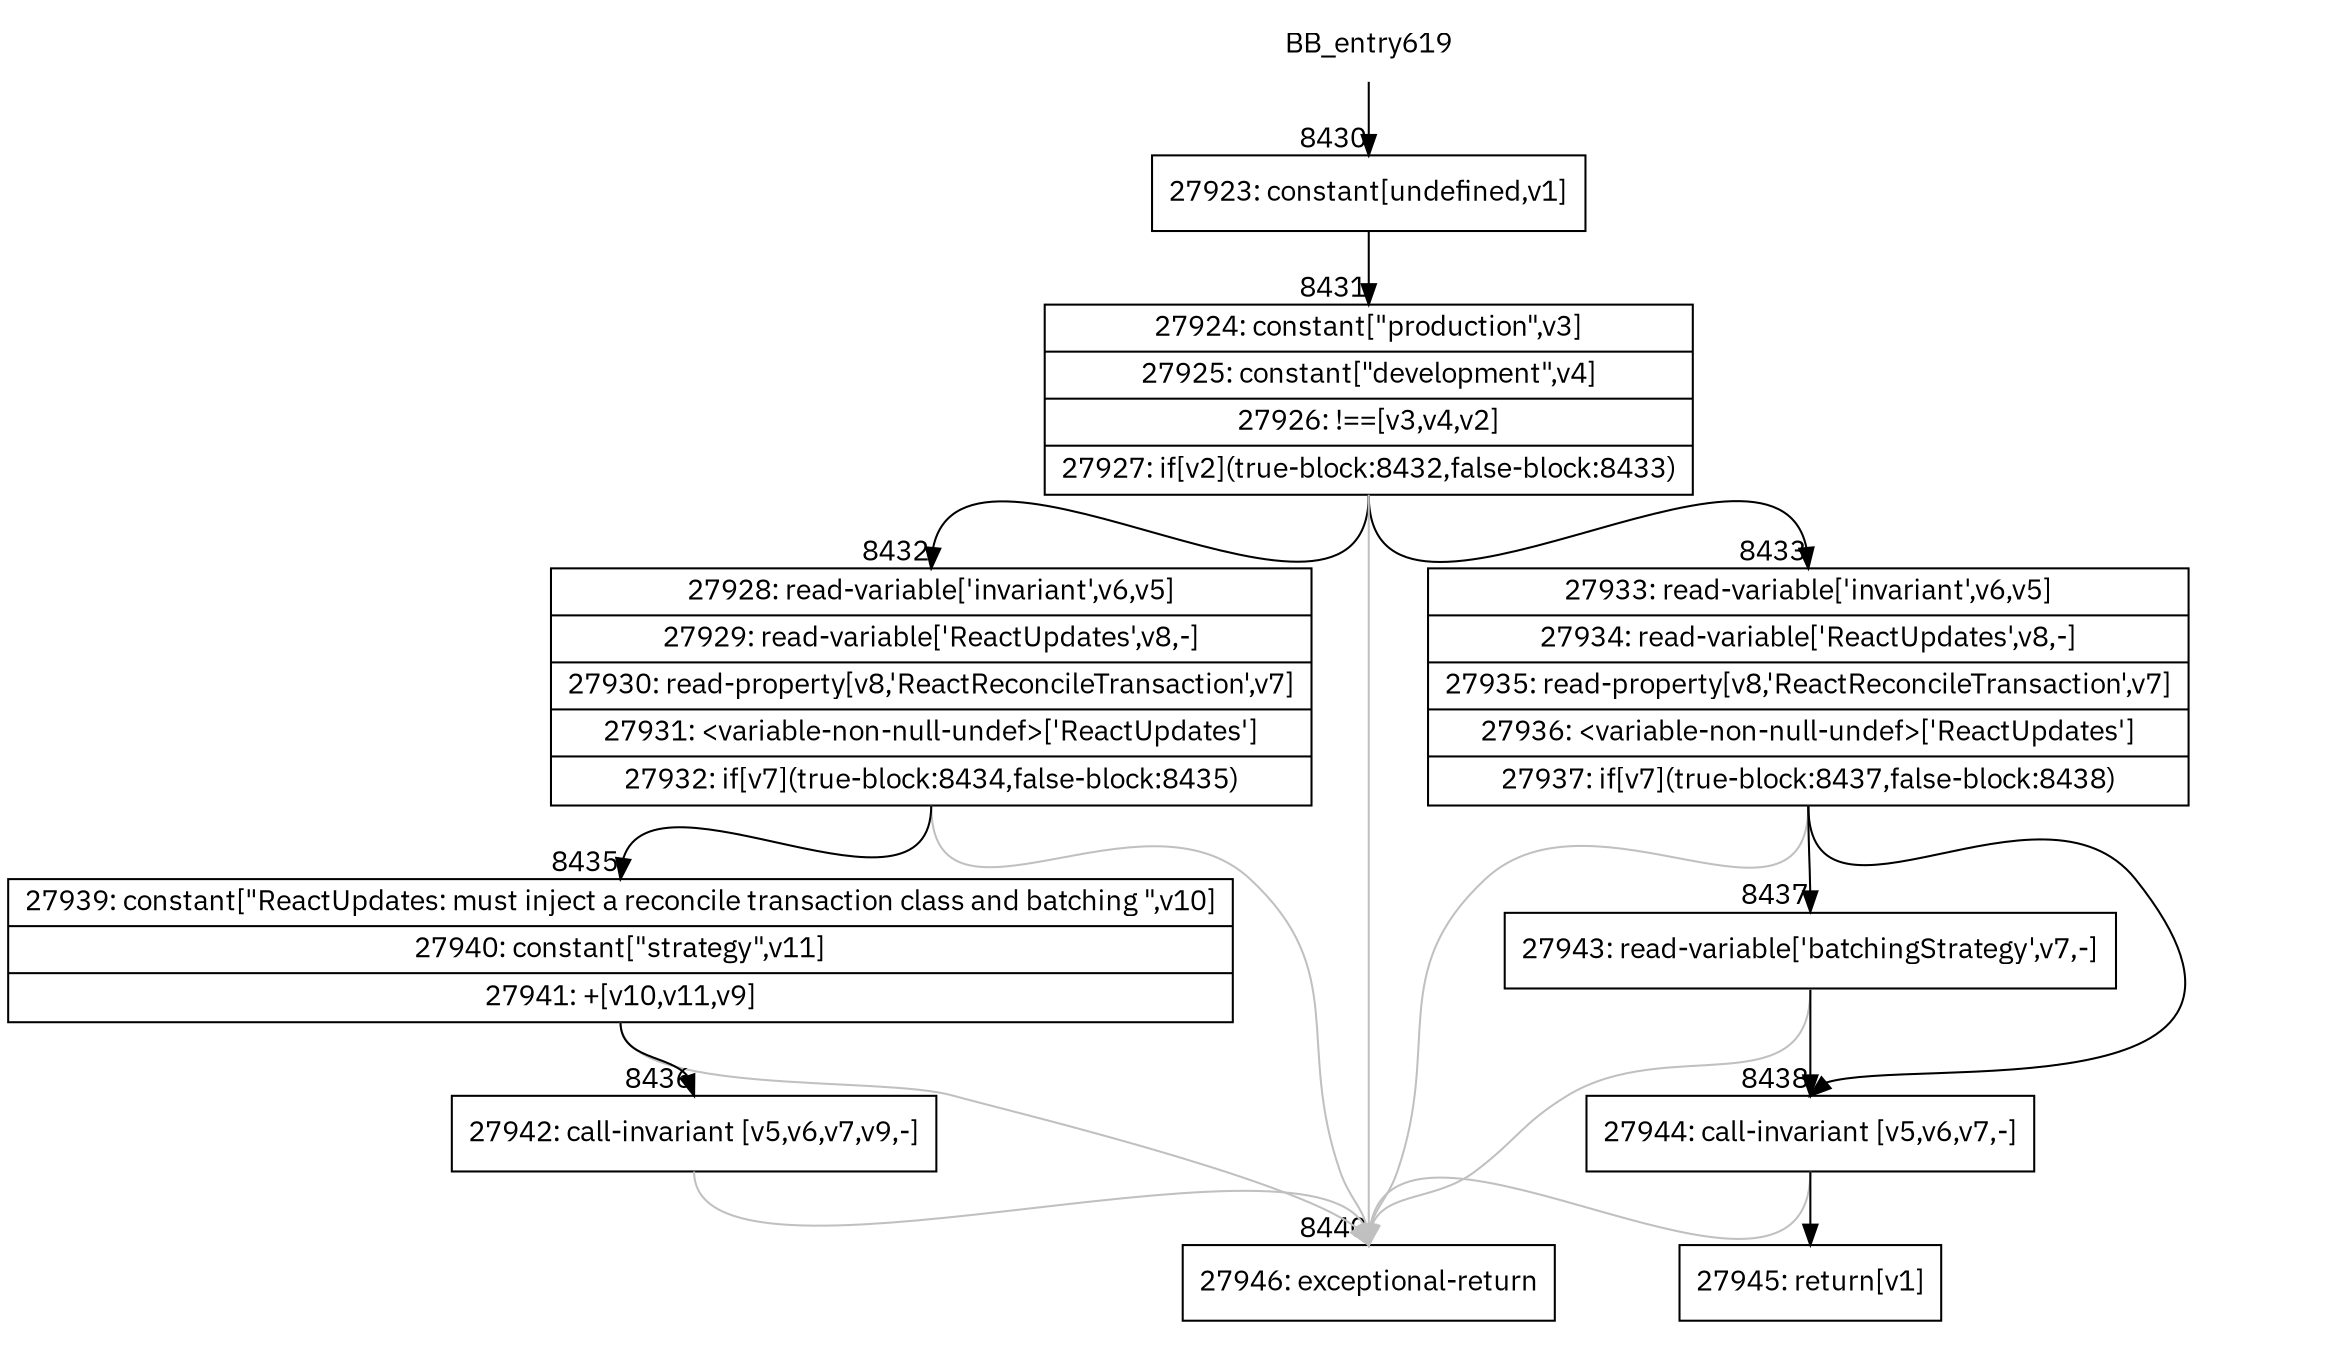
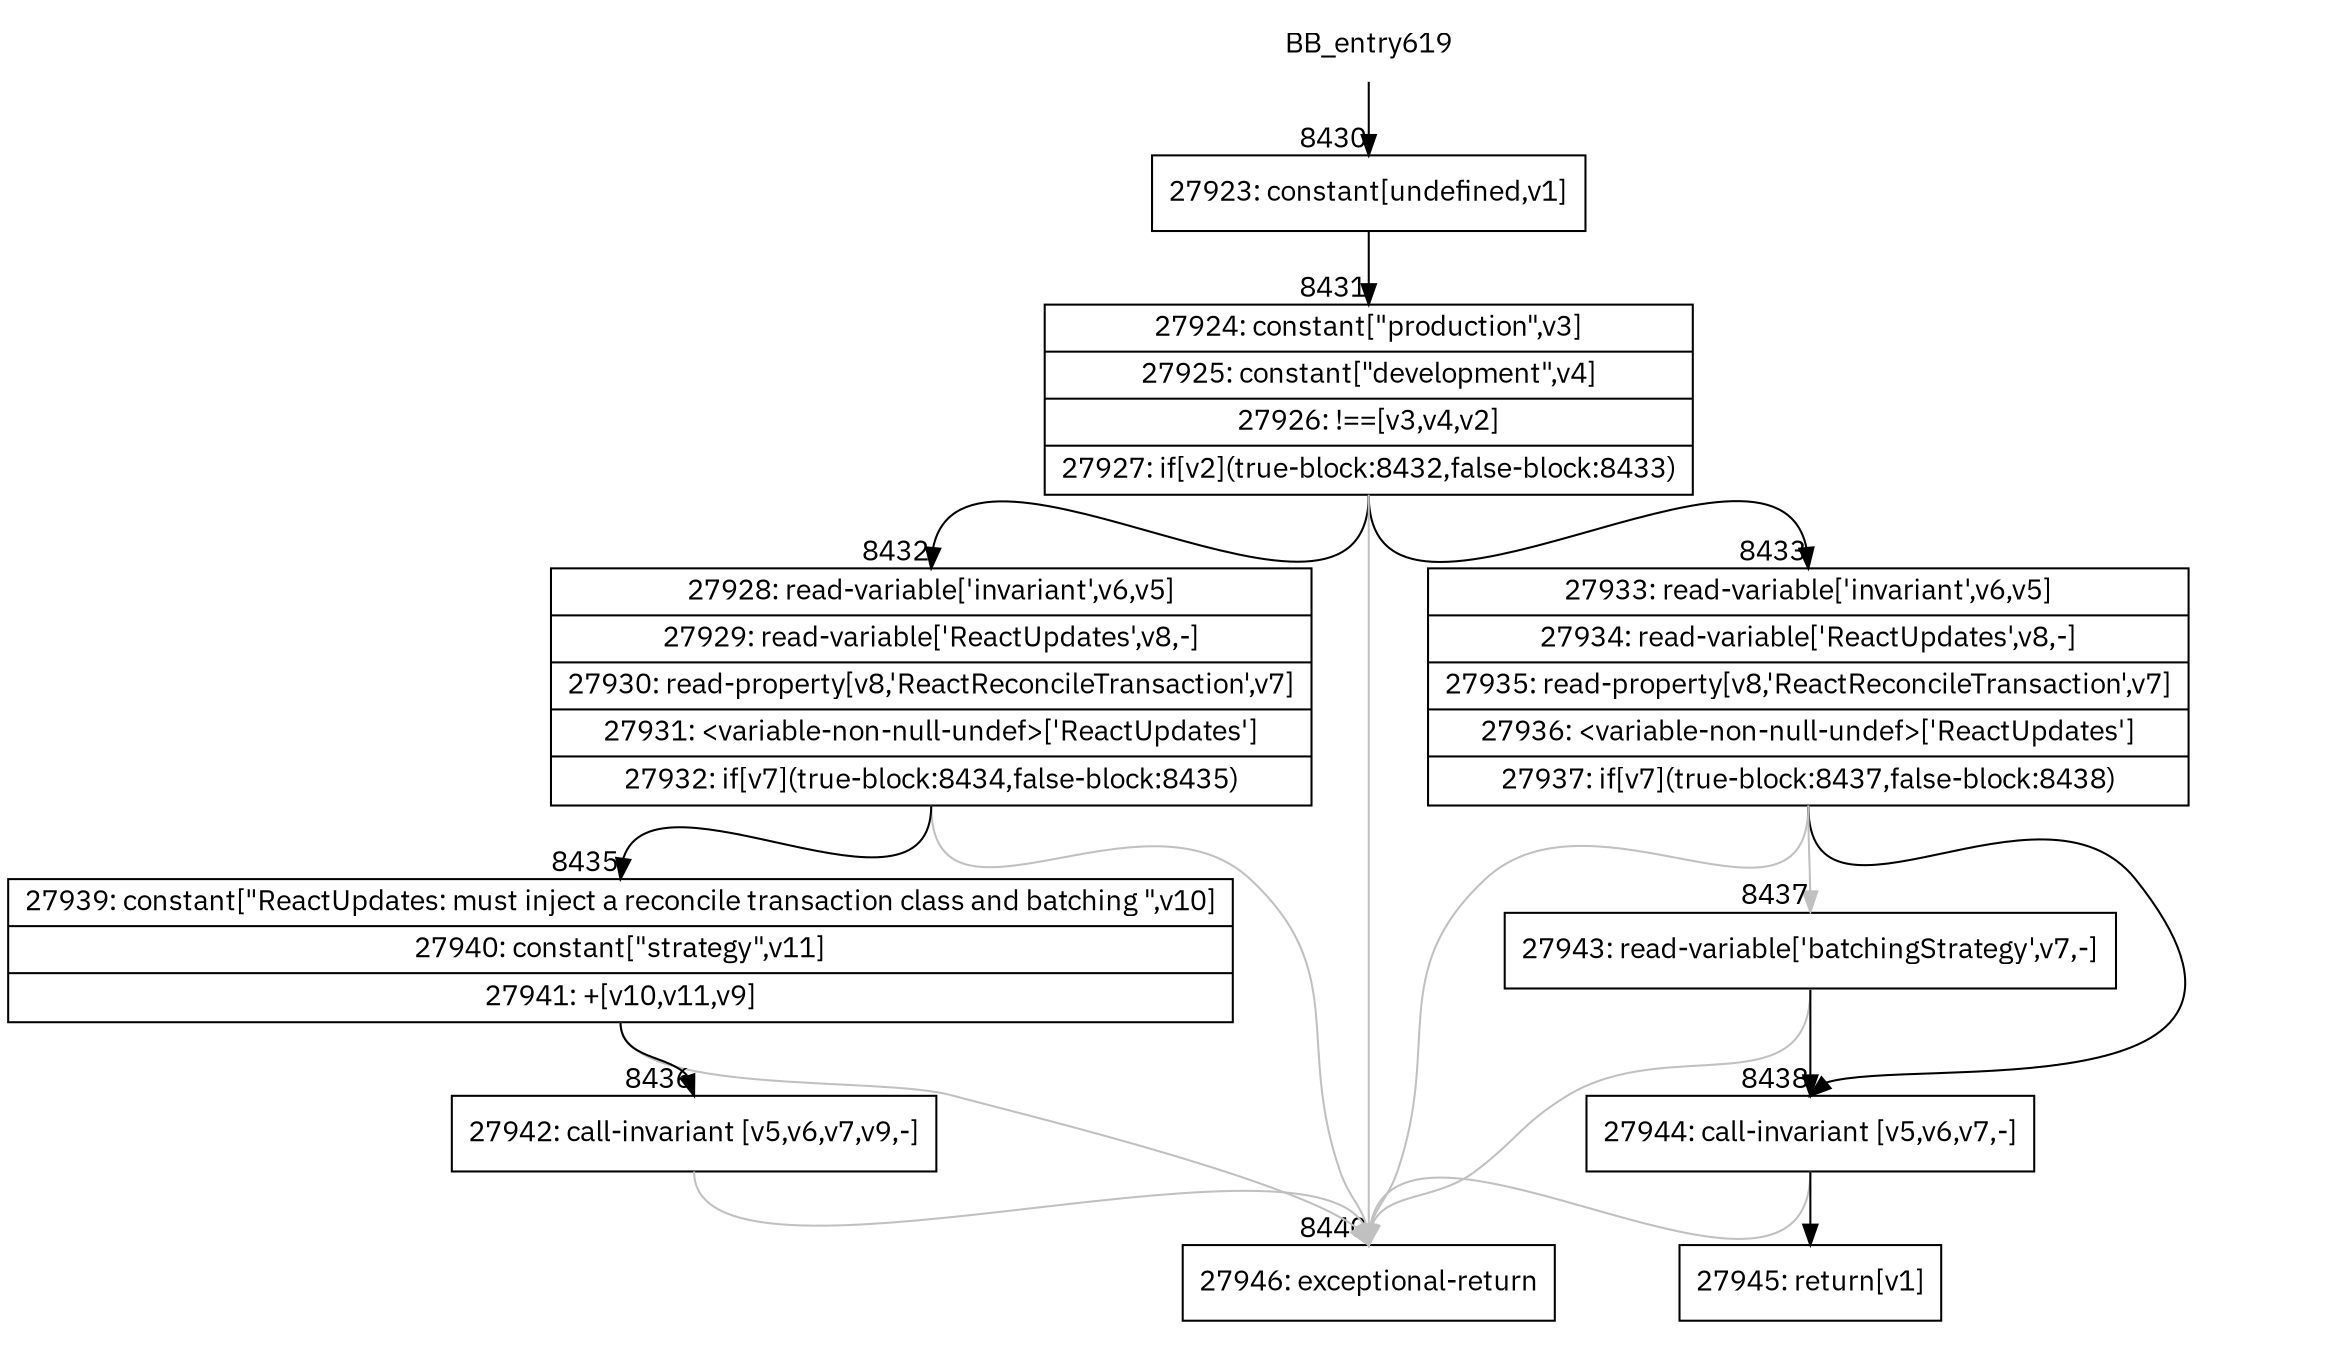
(1809, 855) -> (1809, 855)
